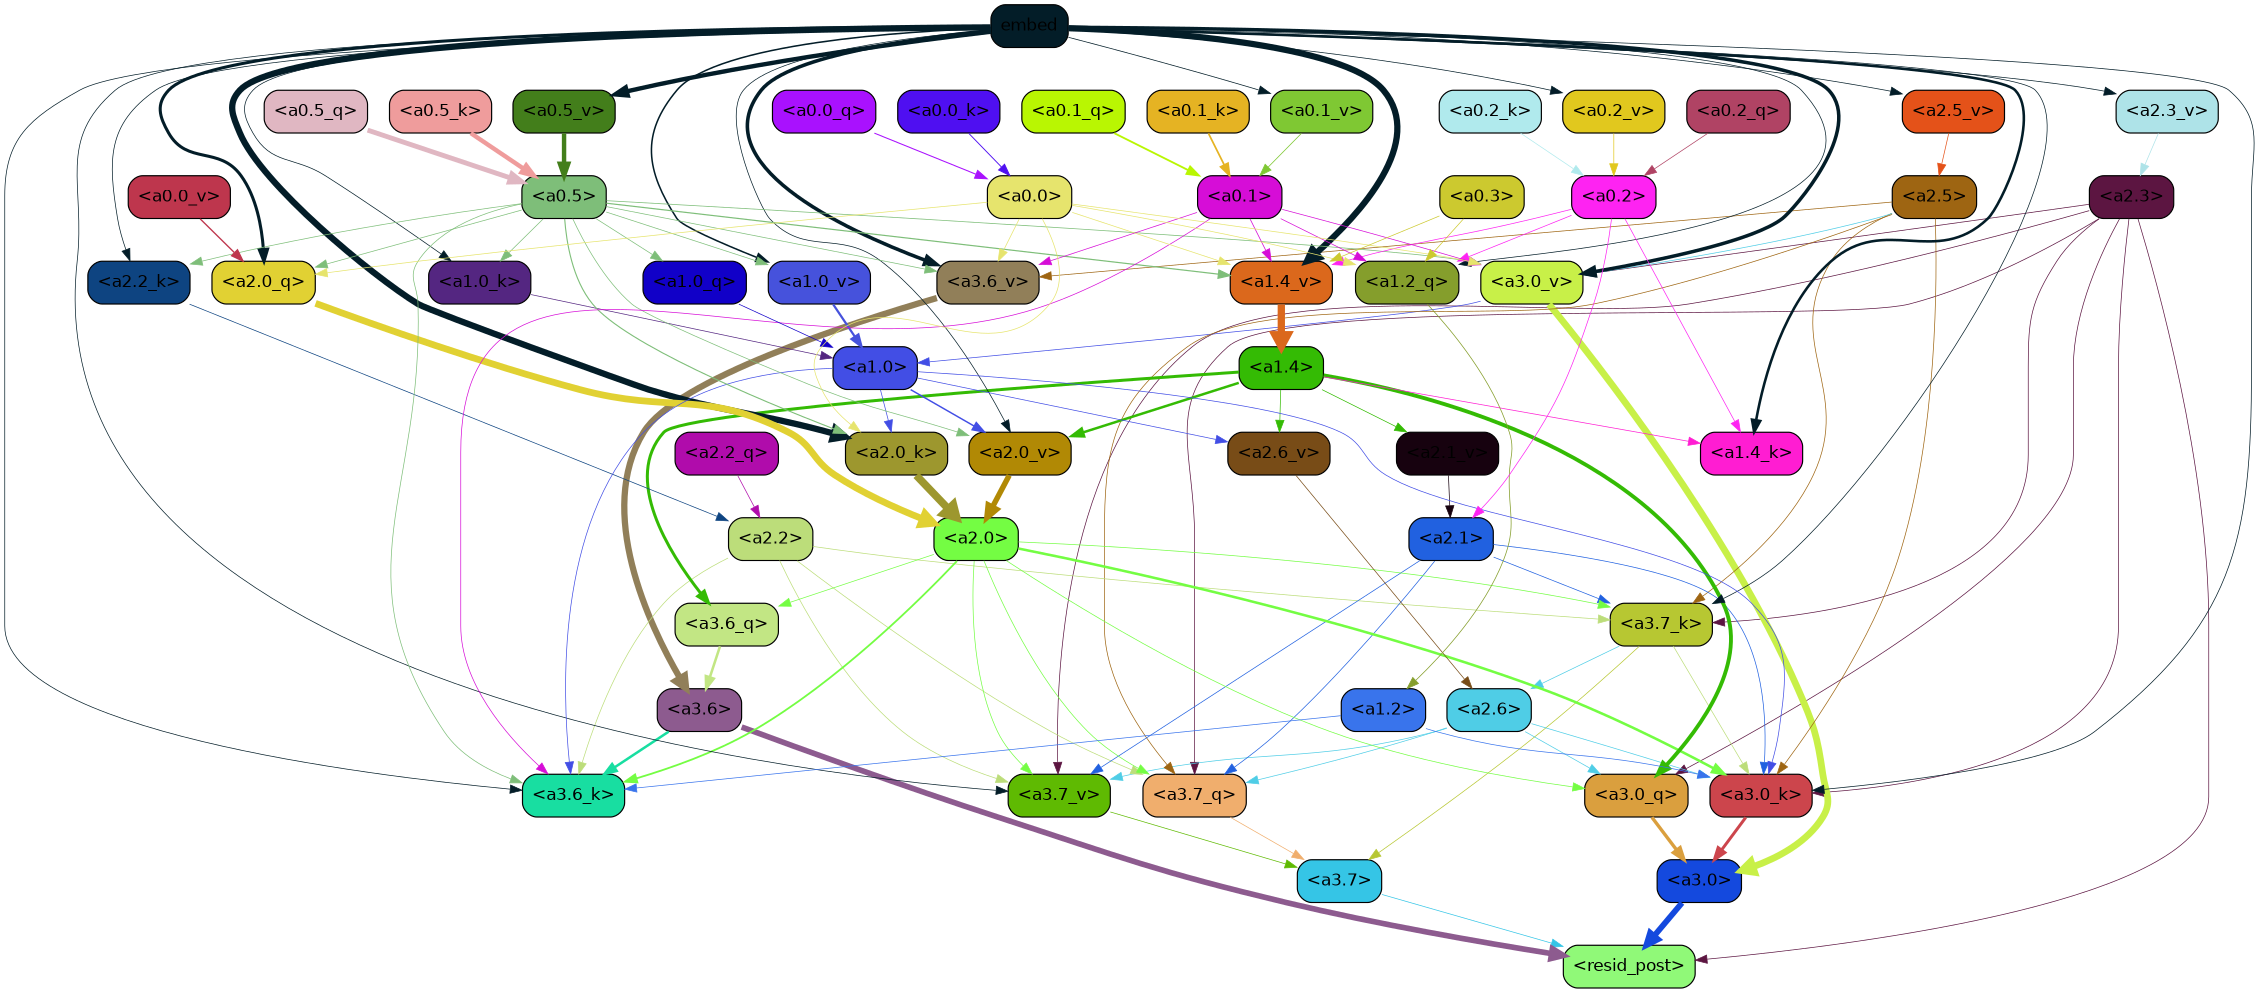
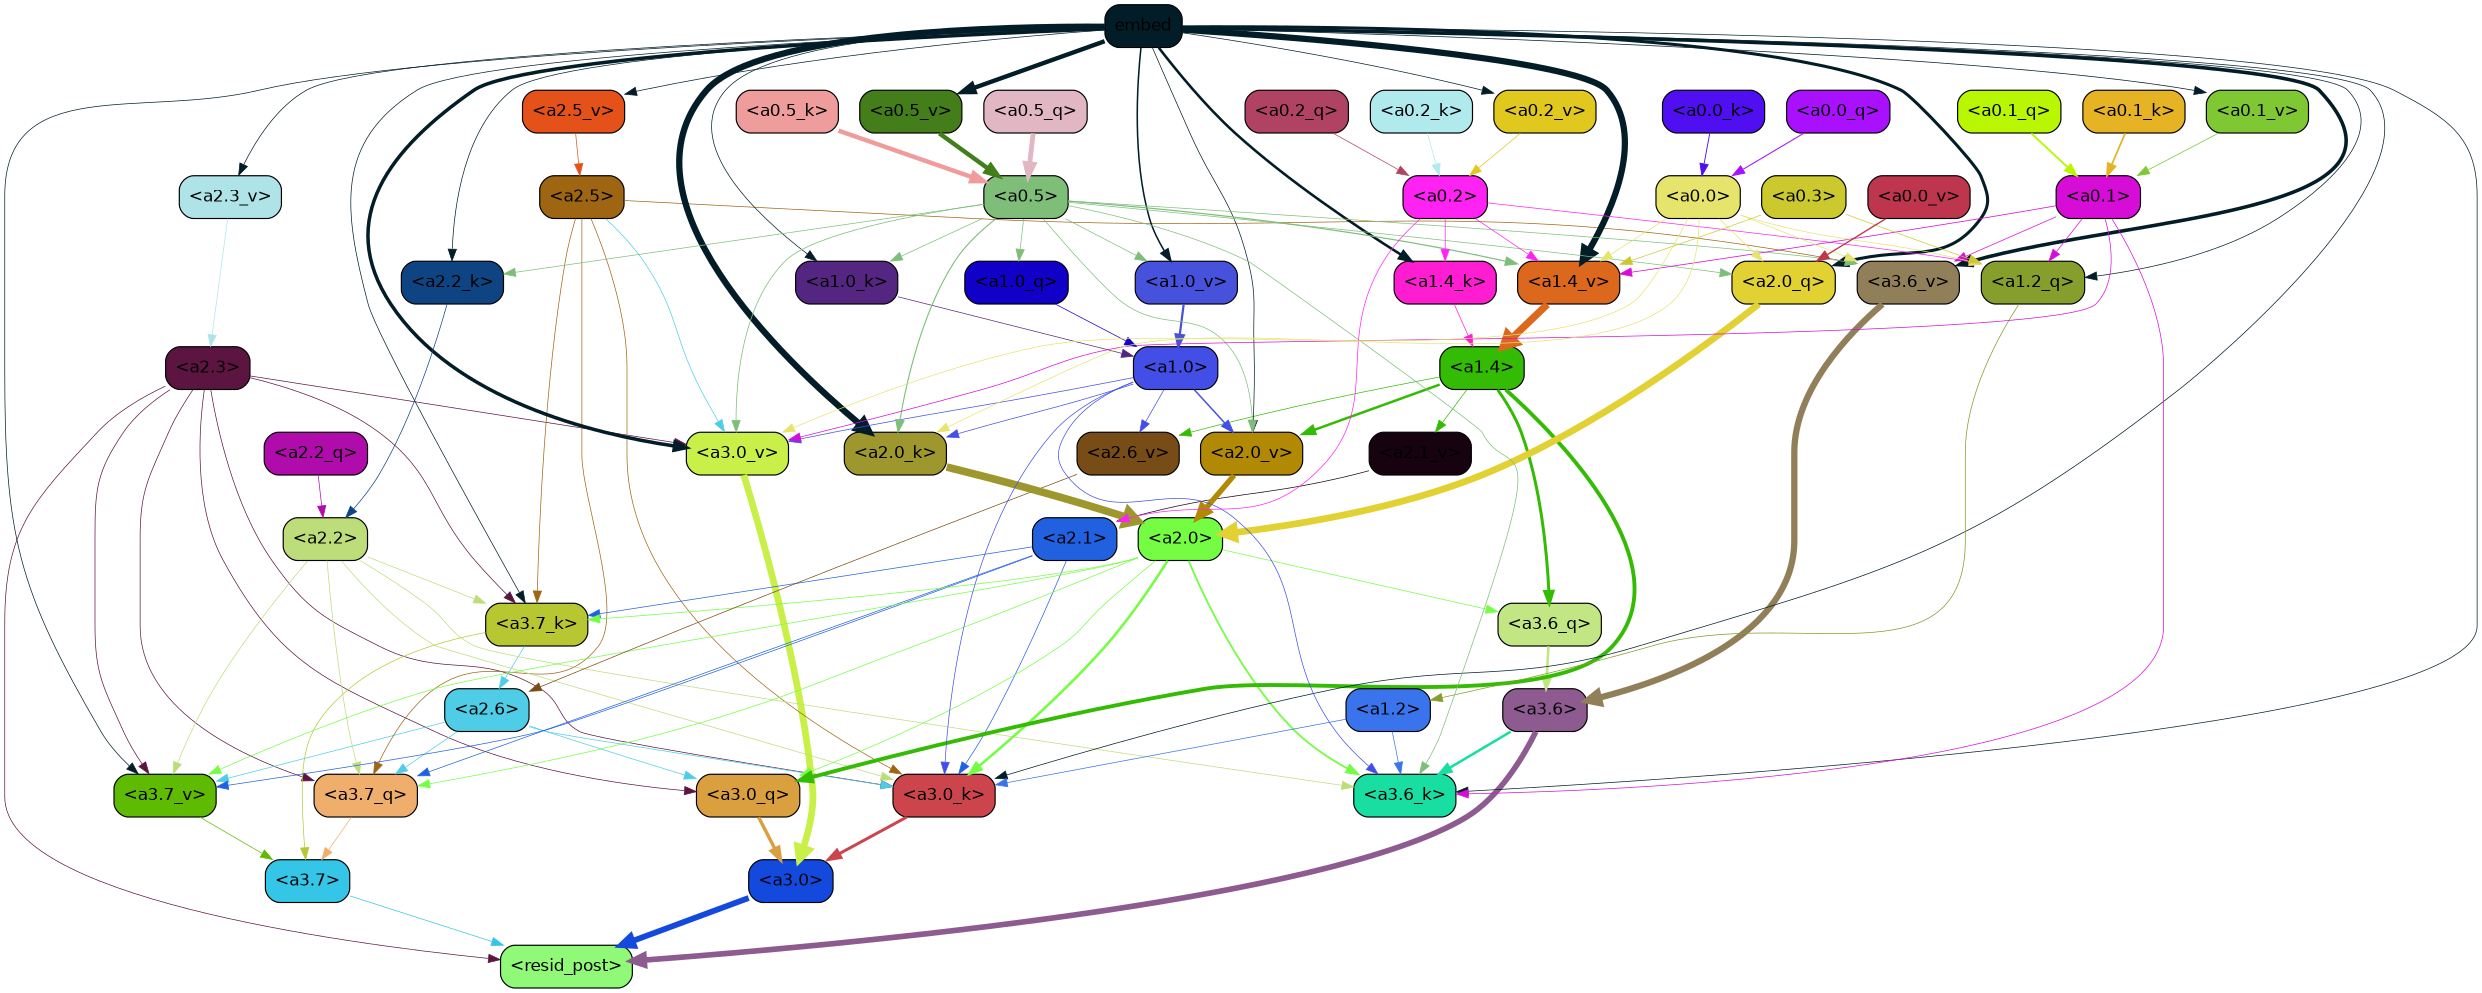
(1192, 336) -> (967, 408)
(1515, 411) -> (1461, 320)
(1705, 699) -> (597, 693)
